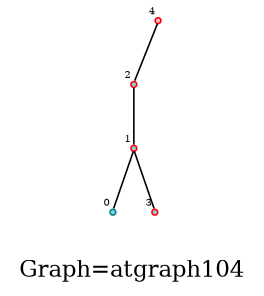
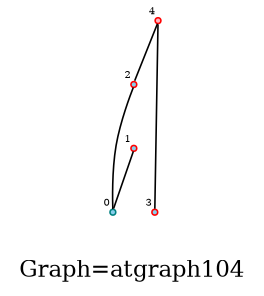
(134, 116) -> (116, 147)
(144, 180) -> (156, 117)
